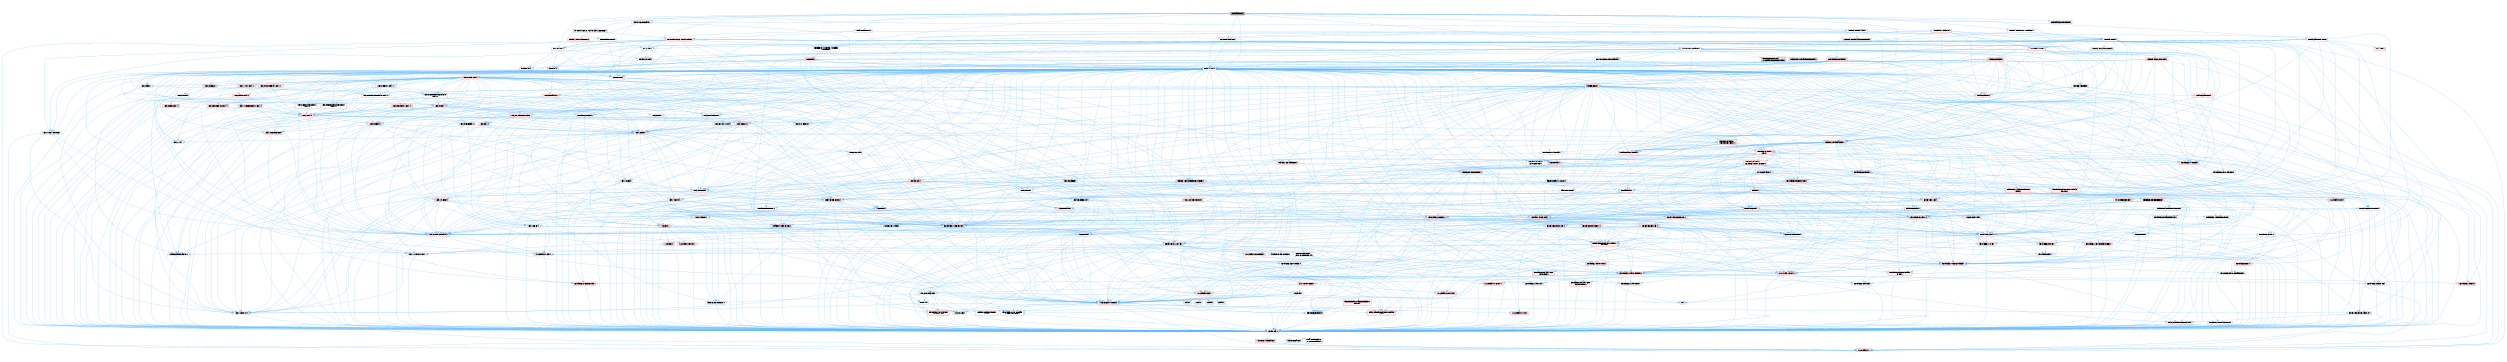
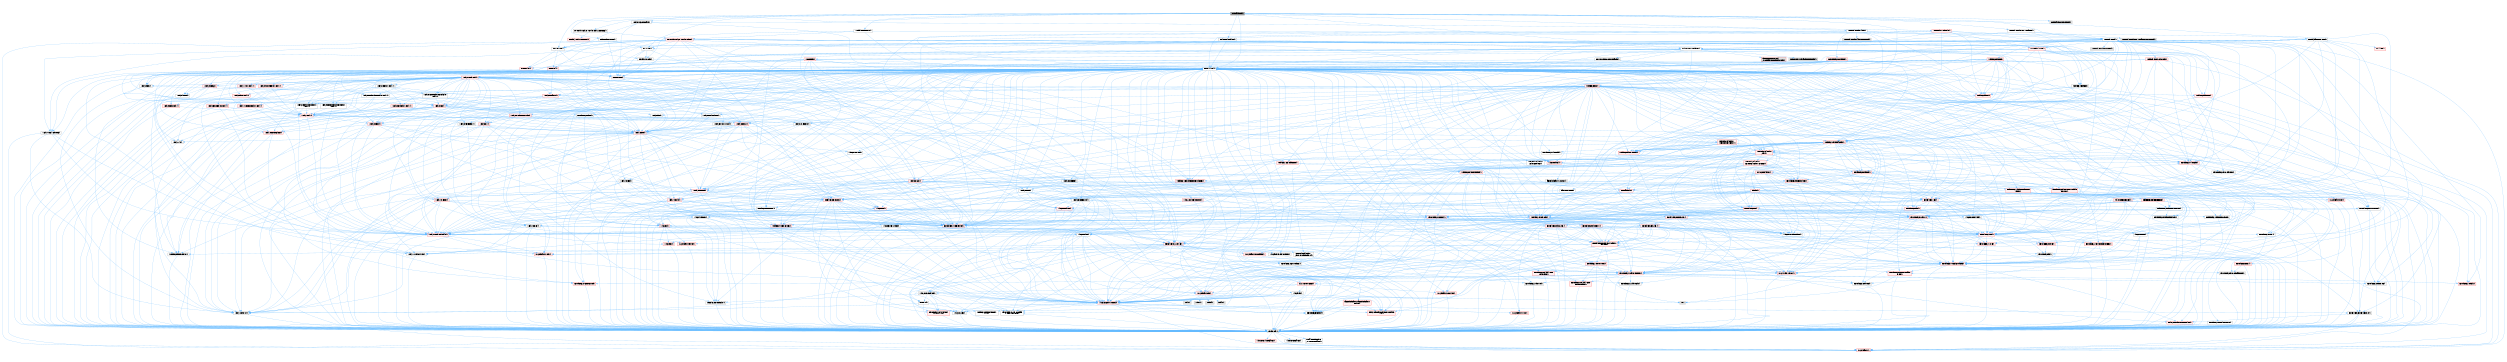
none -> (2139, 40)
(826, 49) -> none
(1970, 177) -> (1969, 177)
(1493, 284) -> none
